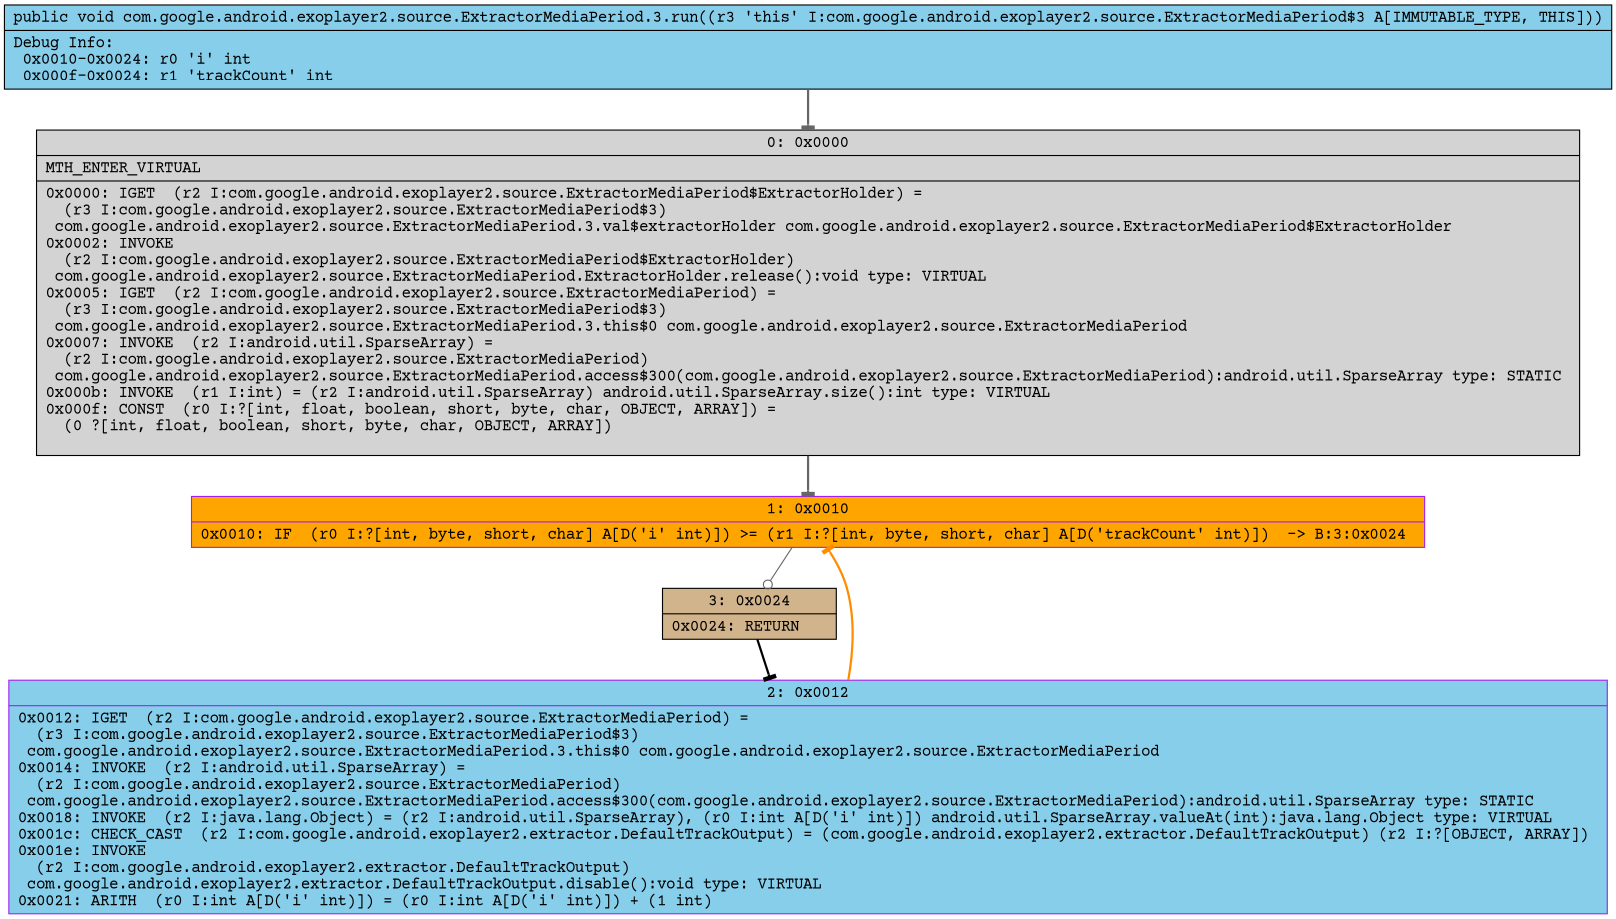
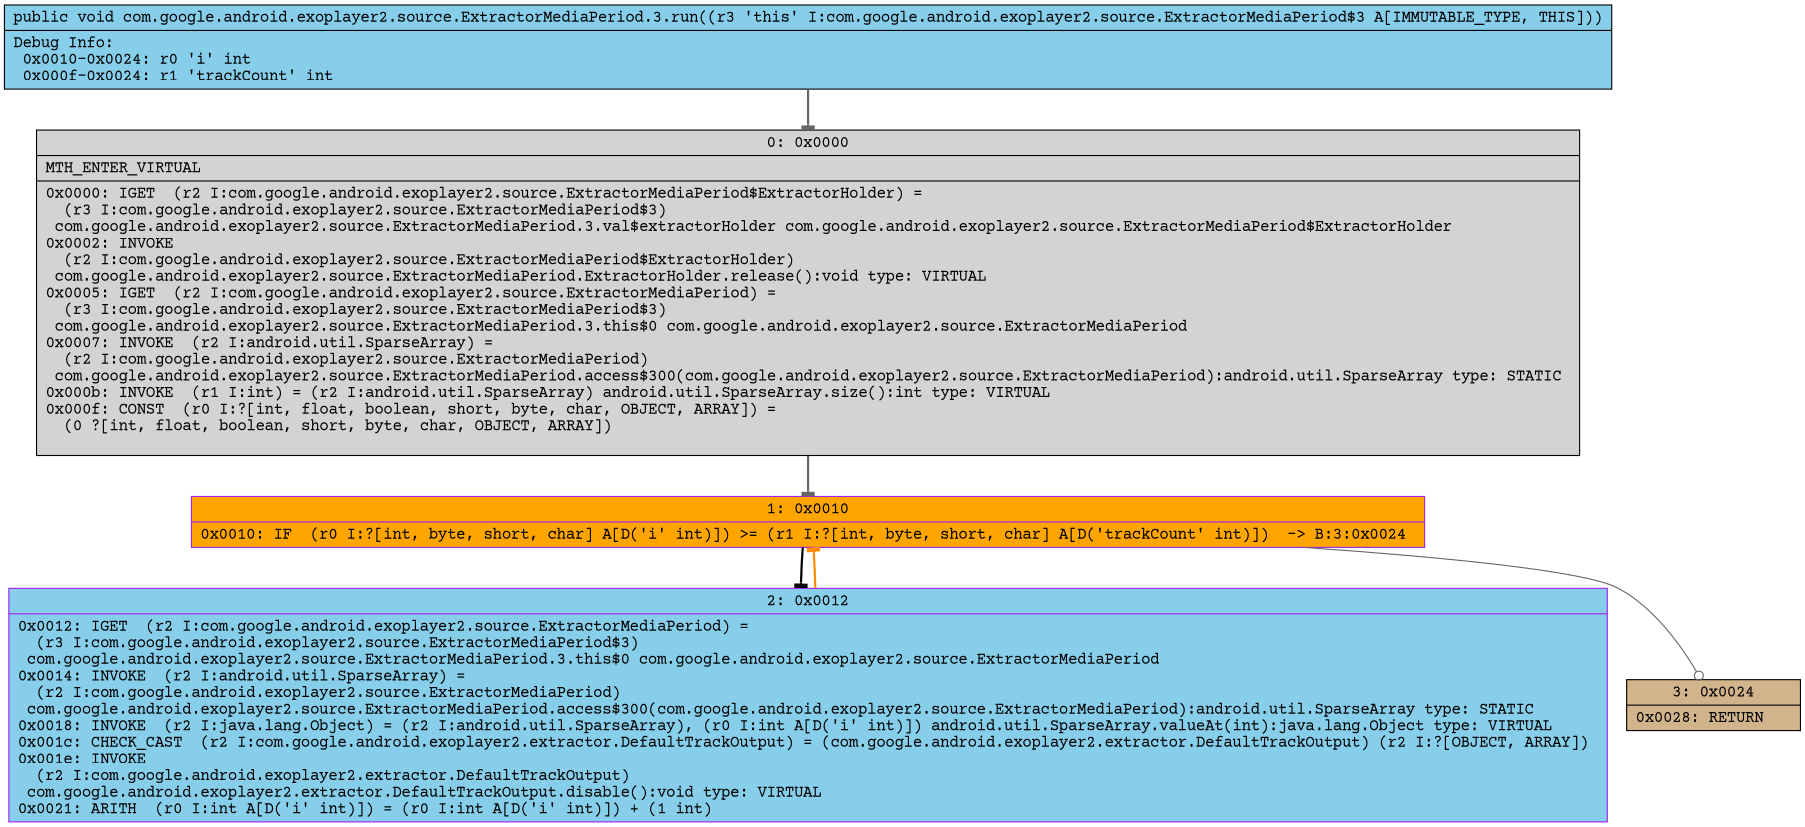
(749, 626) -> (1714, 717)
(763, 657) -> (802, 565)
